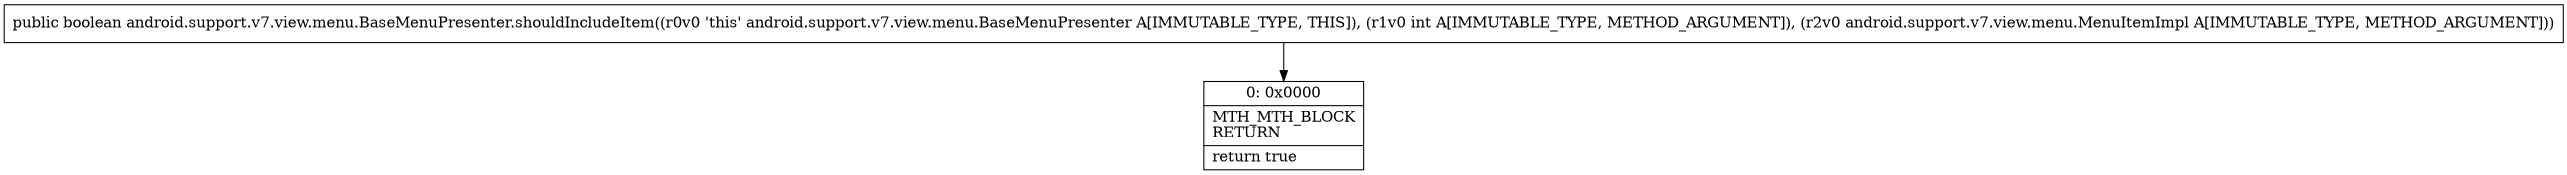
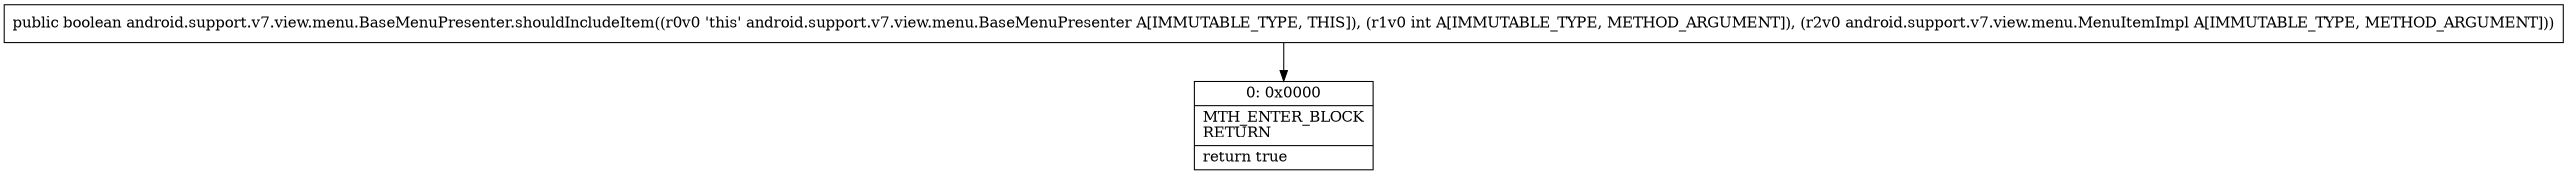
(1284, 117) -> (1284, 117)
